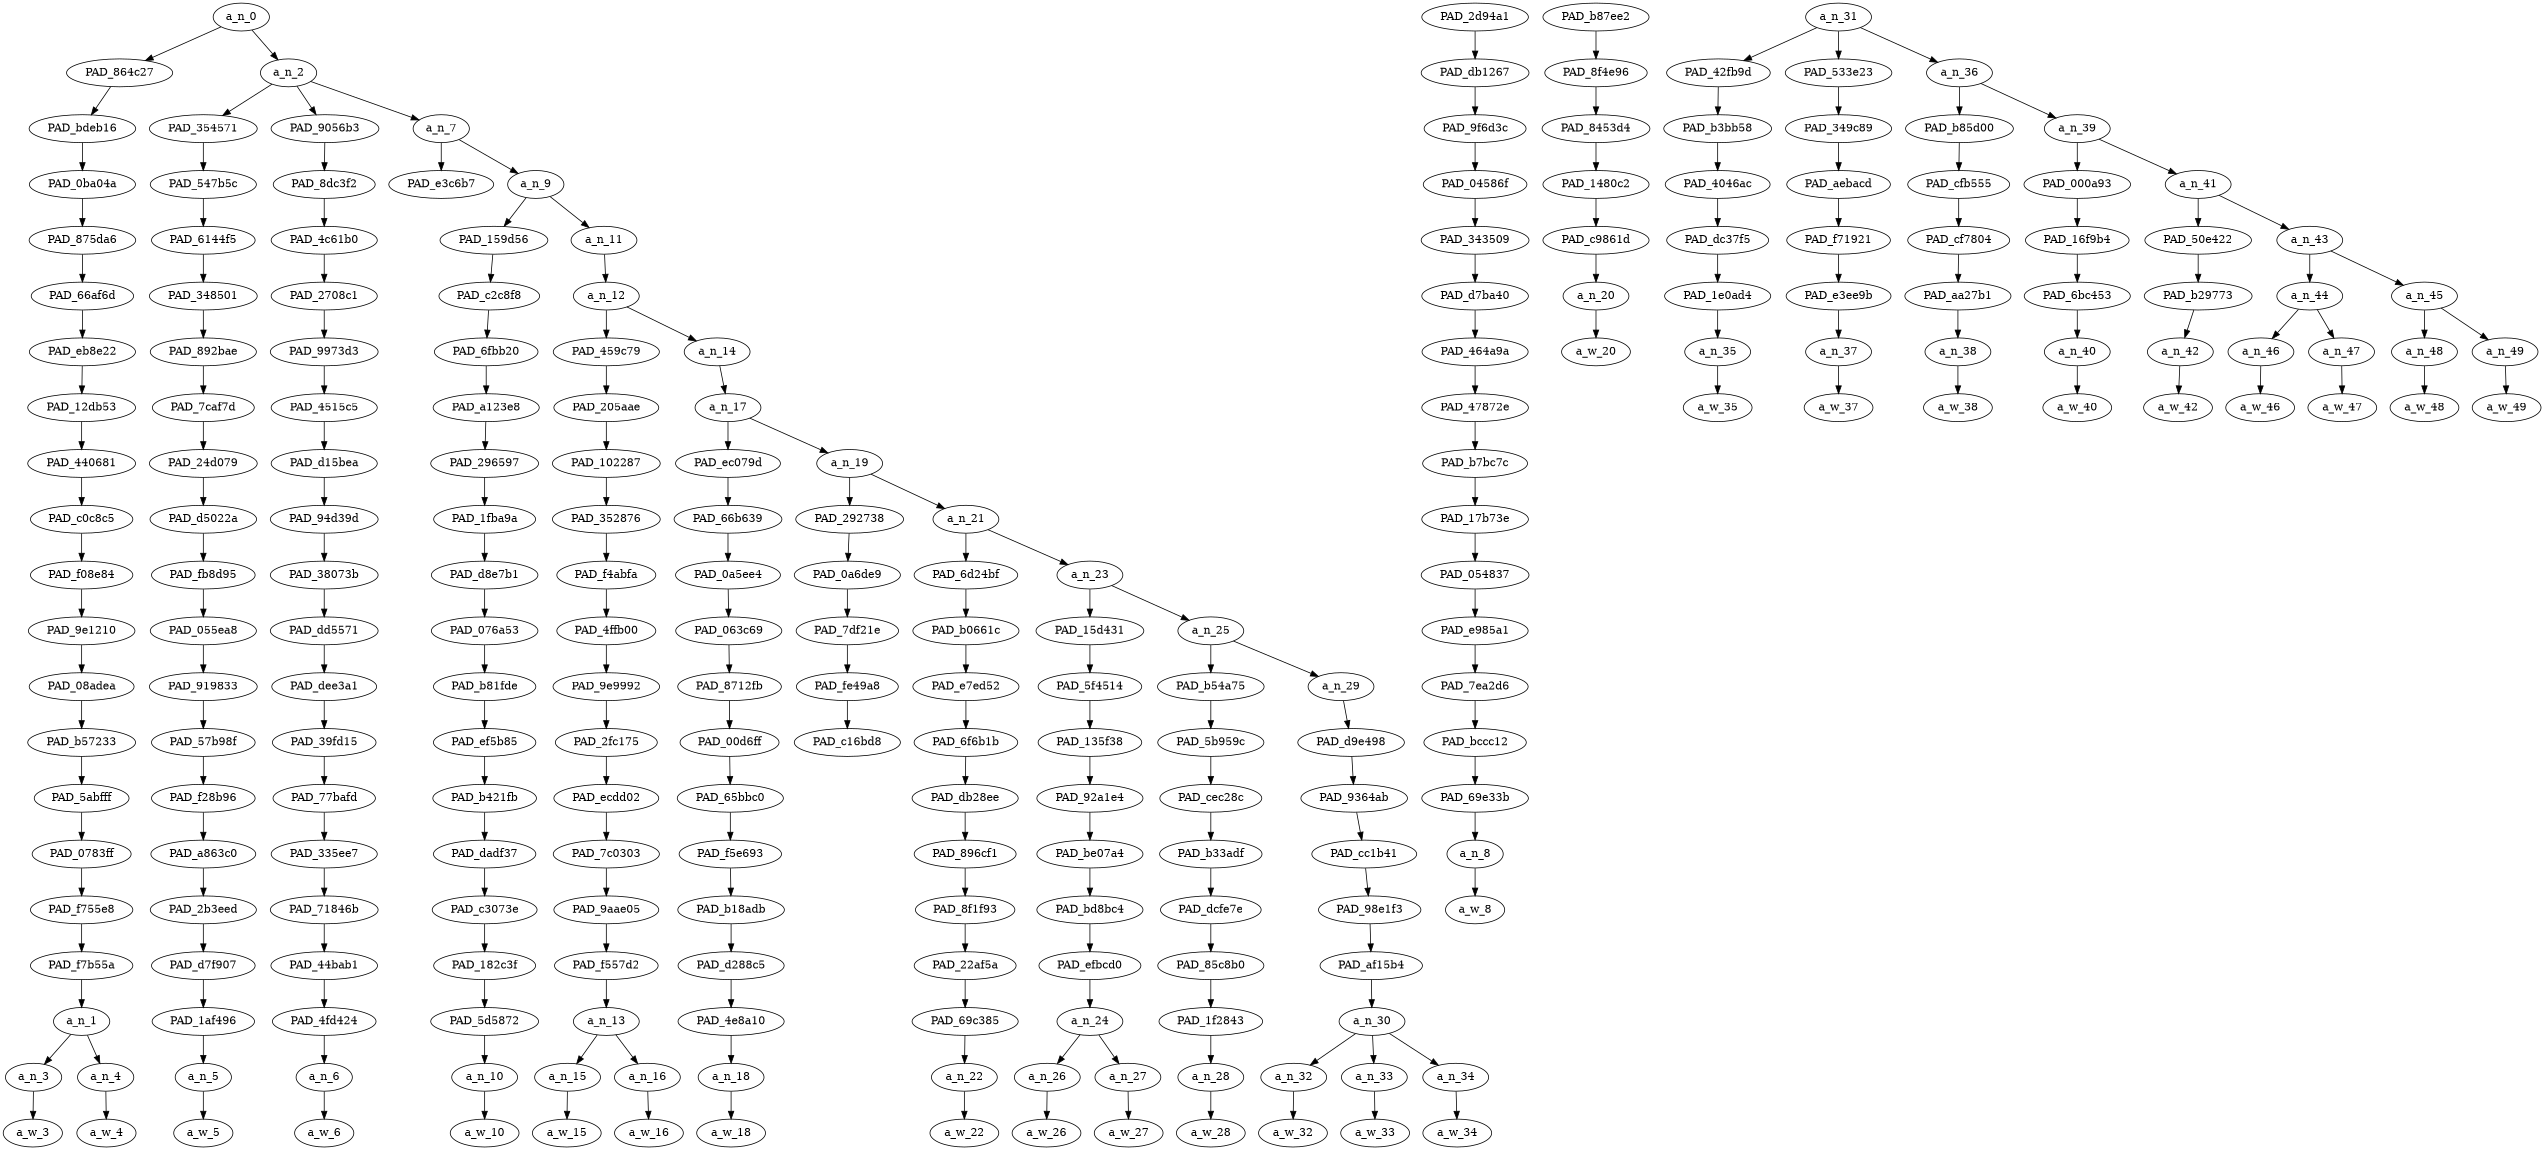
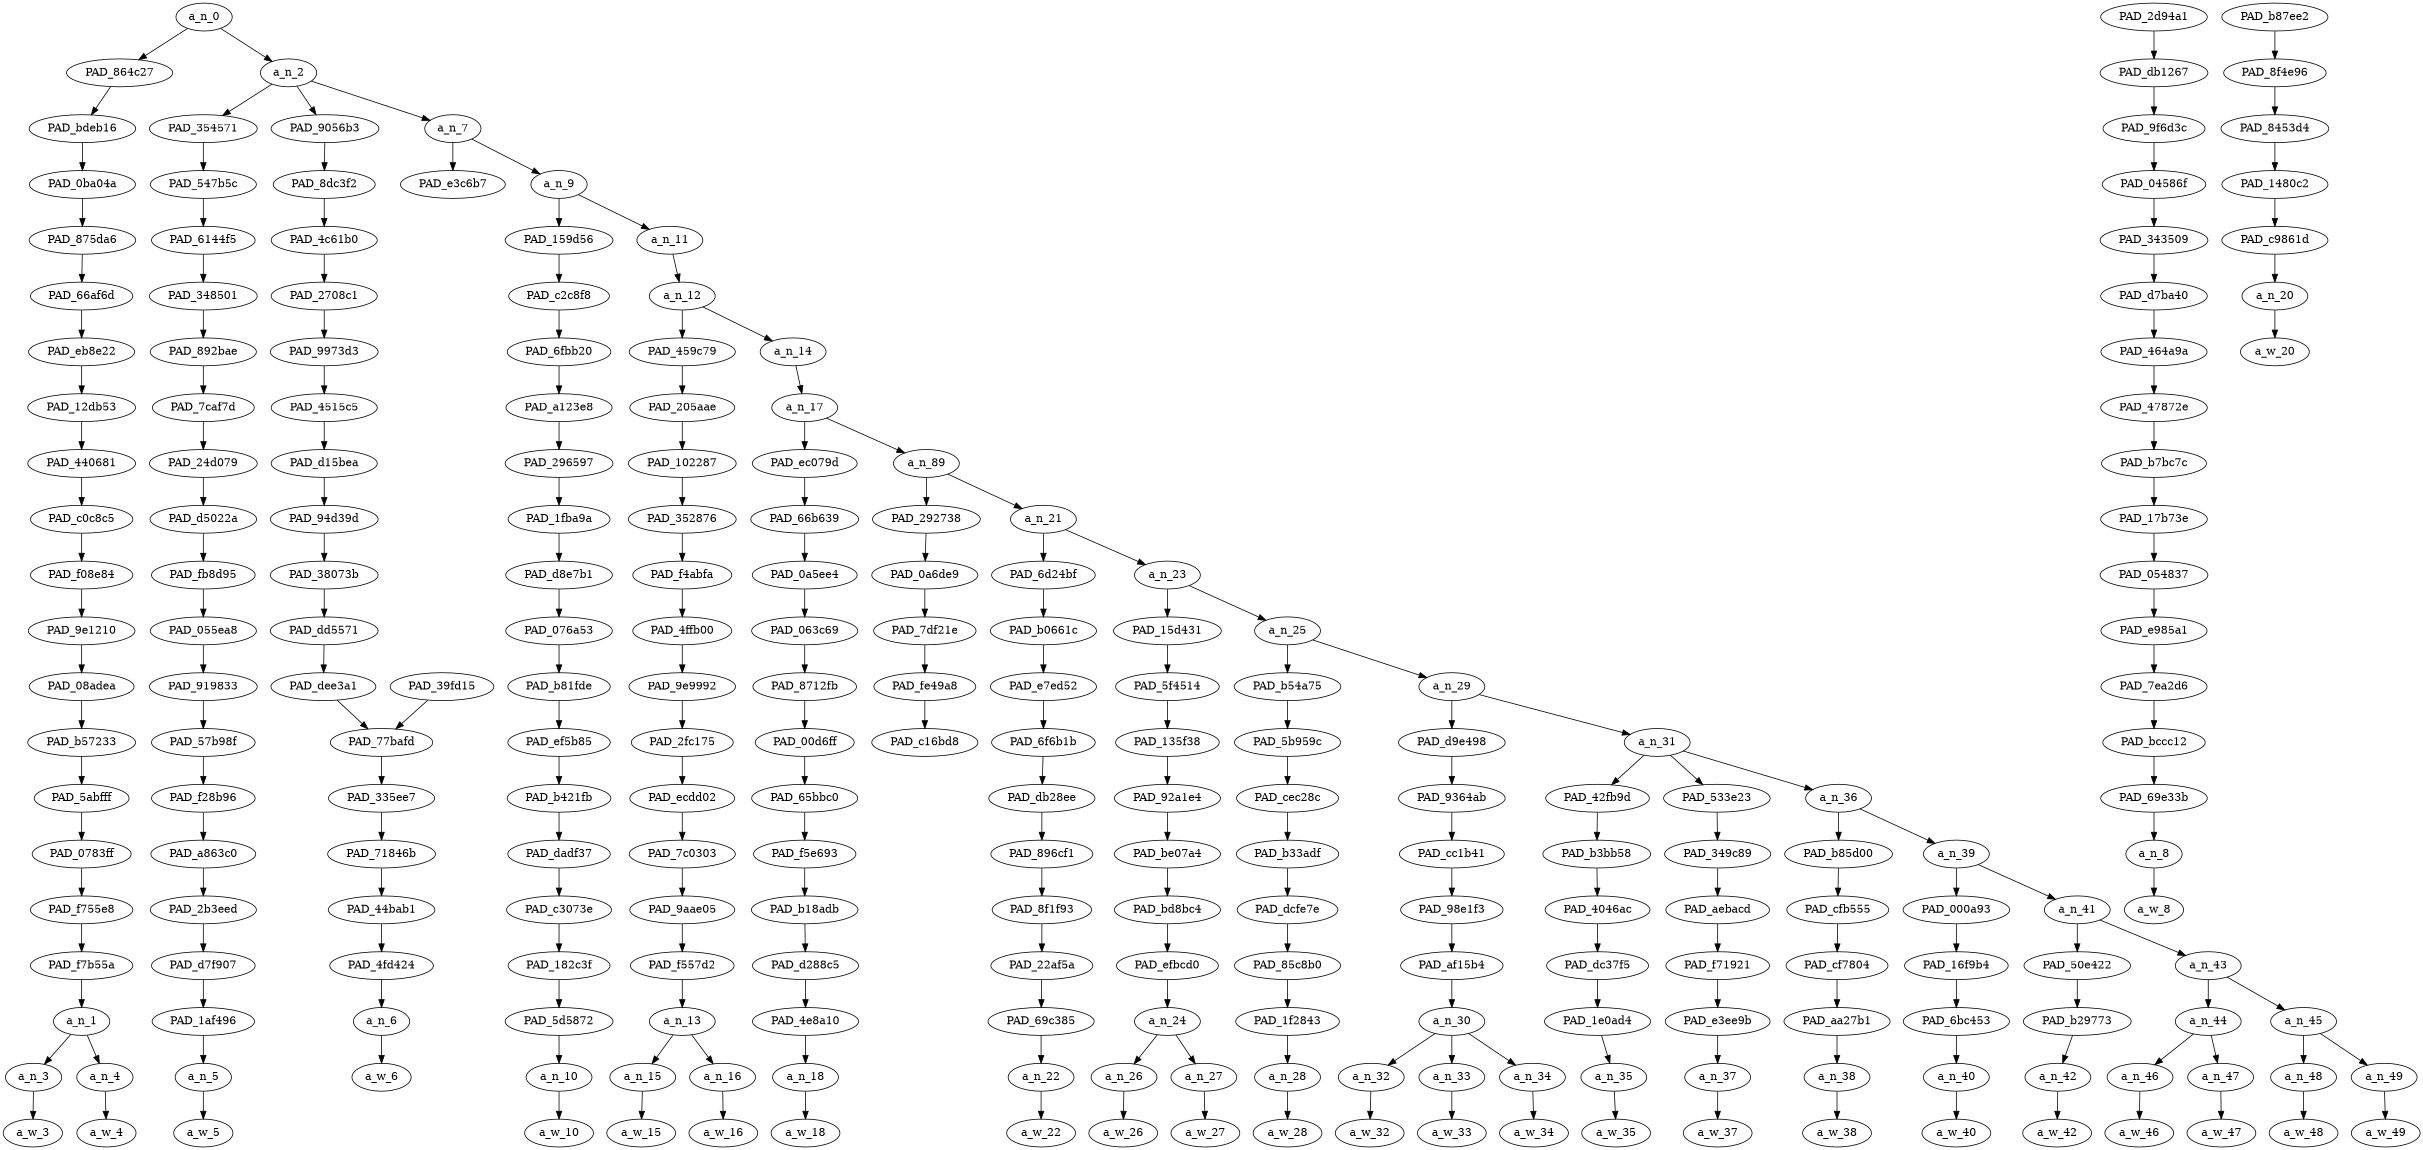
(850, 463) -> (926, 463)
(324, 711) -> (350, 712)
none -> (1551, 714)
